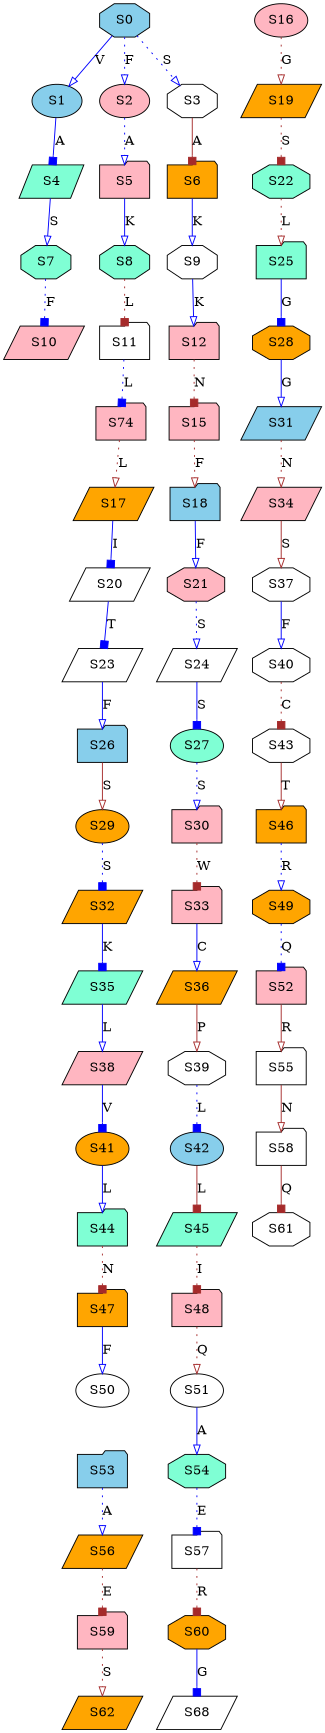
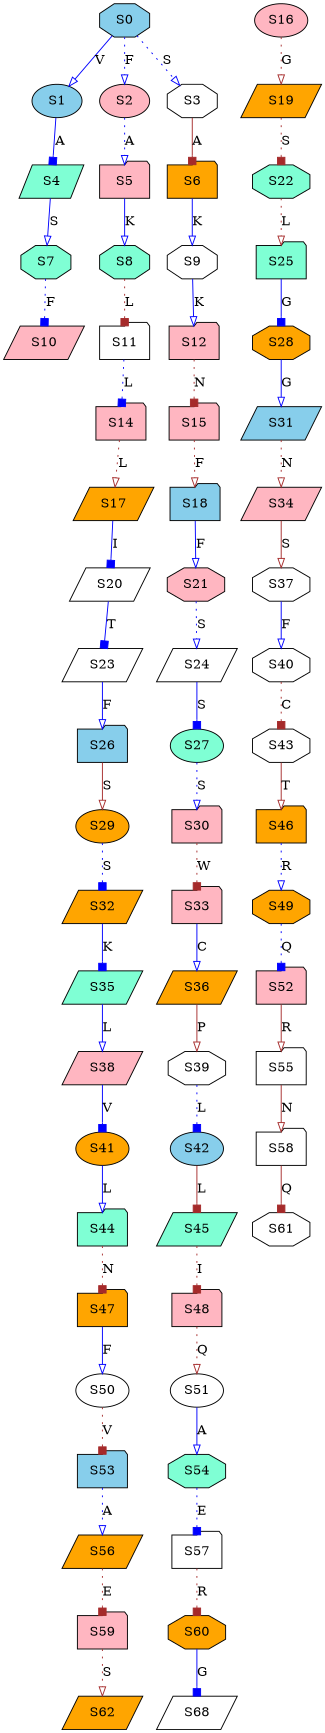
(121, 423) -> (121, 423)
none -> (102, 1426)
